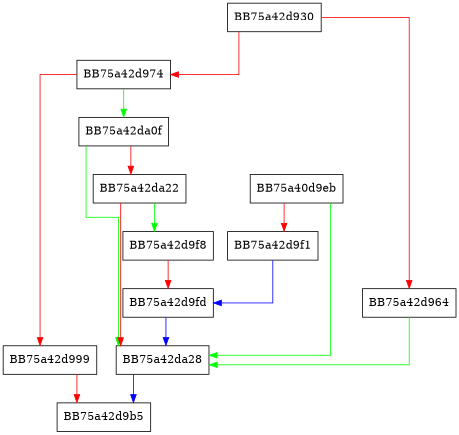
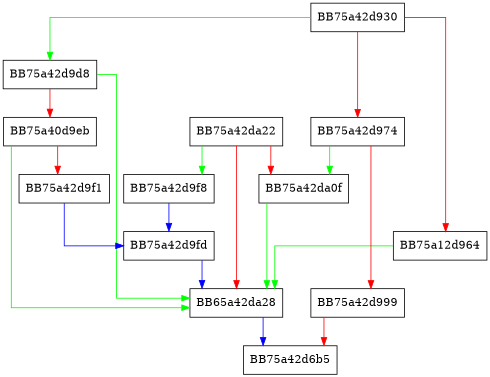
none -> (50, 75)
(131, 156) -> (271, 156)
(168, 270) -> (169, 213)
(409, 303) -> (440, 246)
(163, 360) -> (236, 303)
(104, 417) -> (290, 360)
